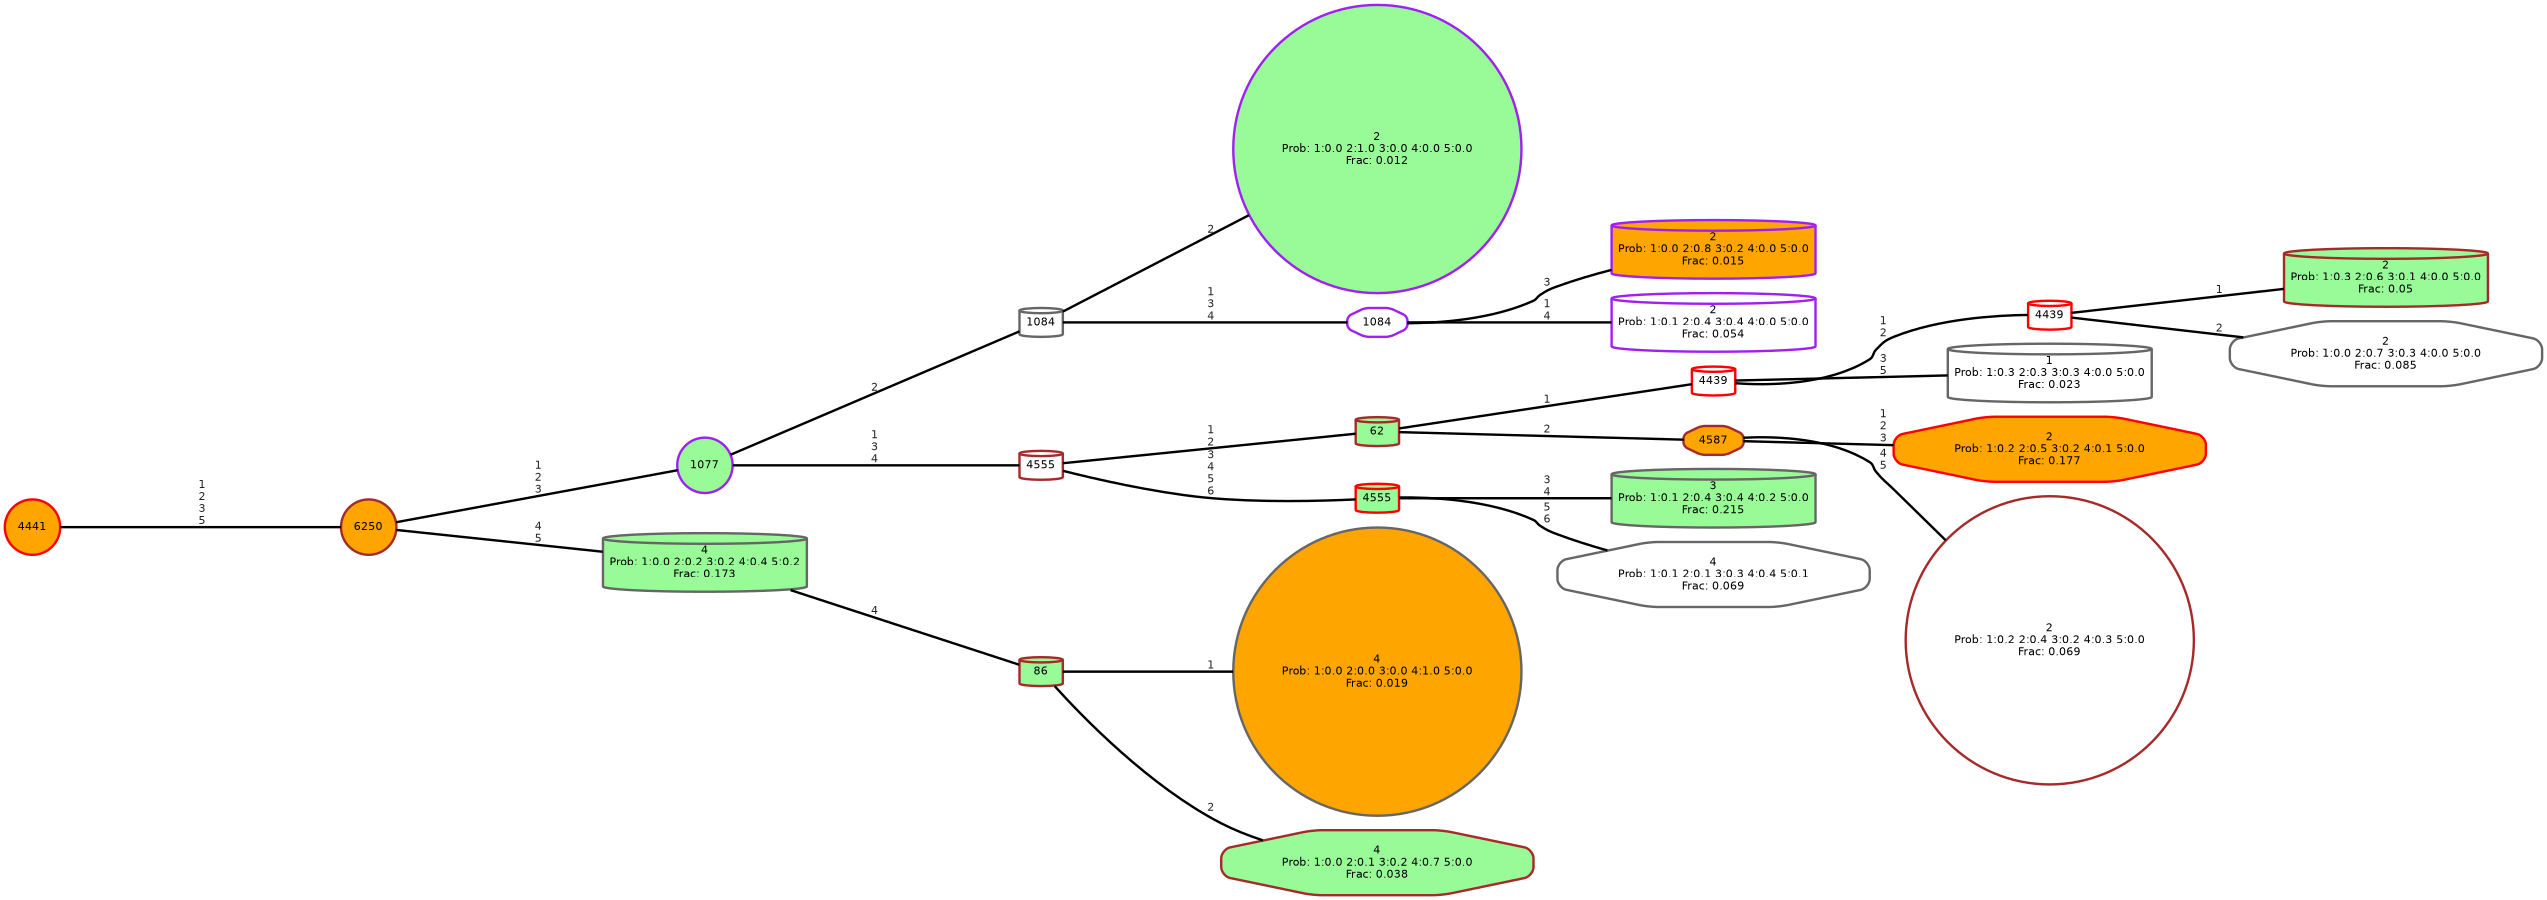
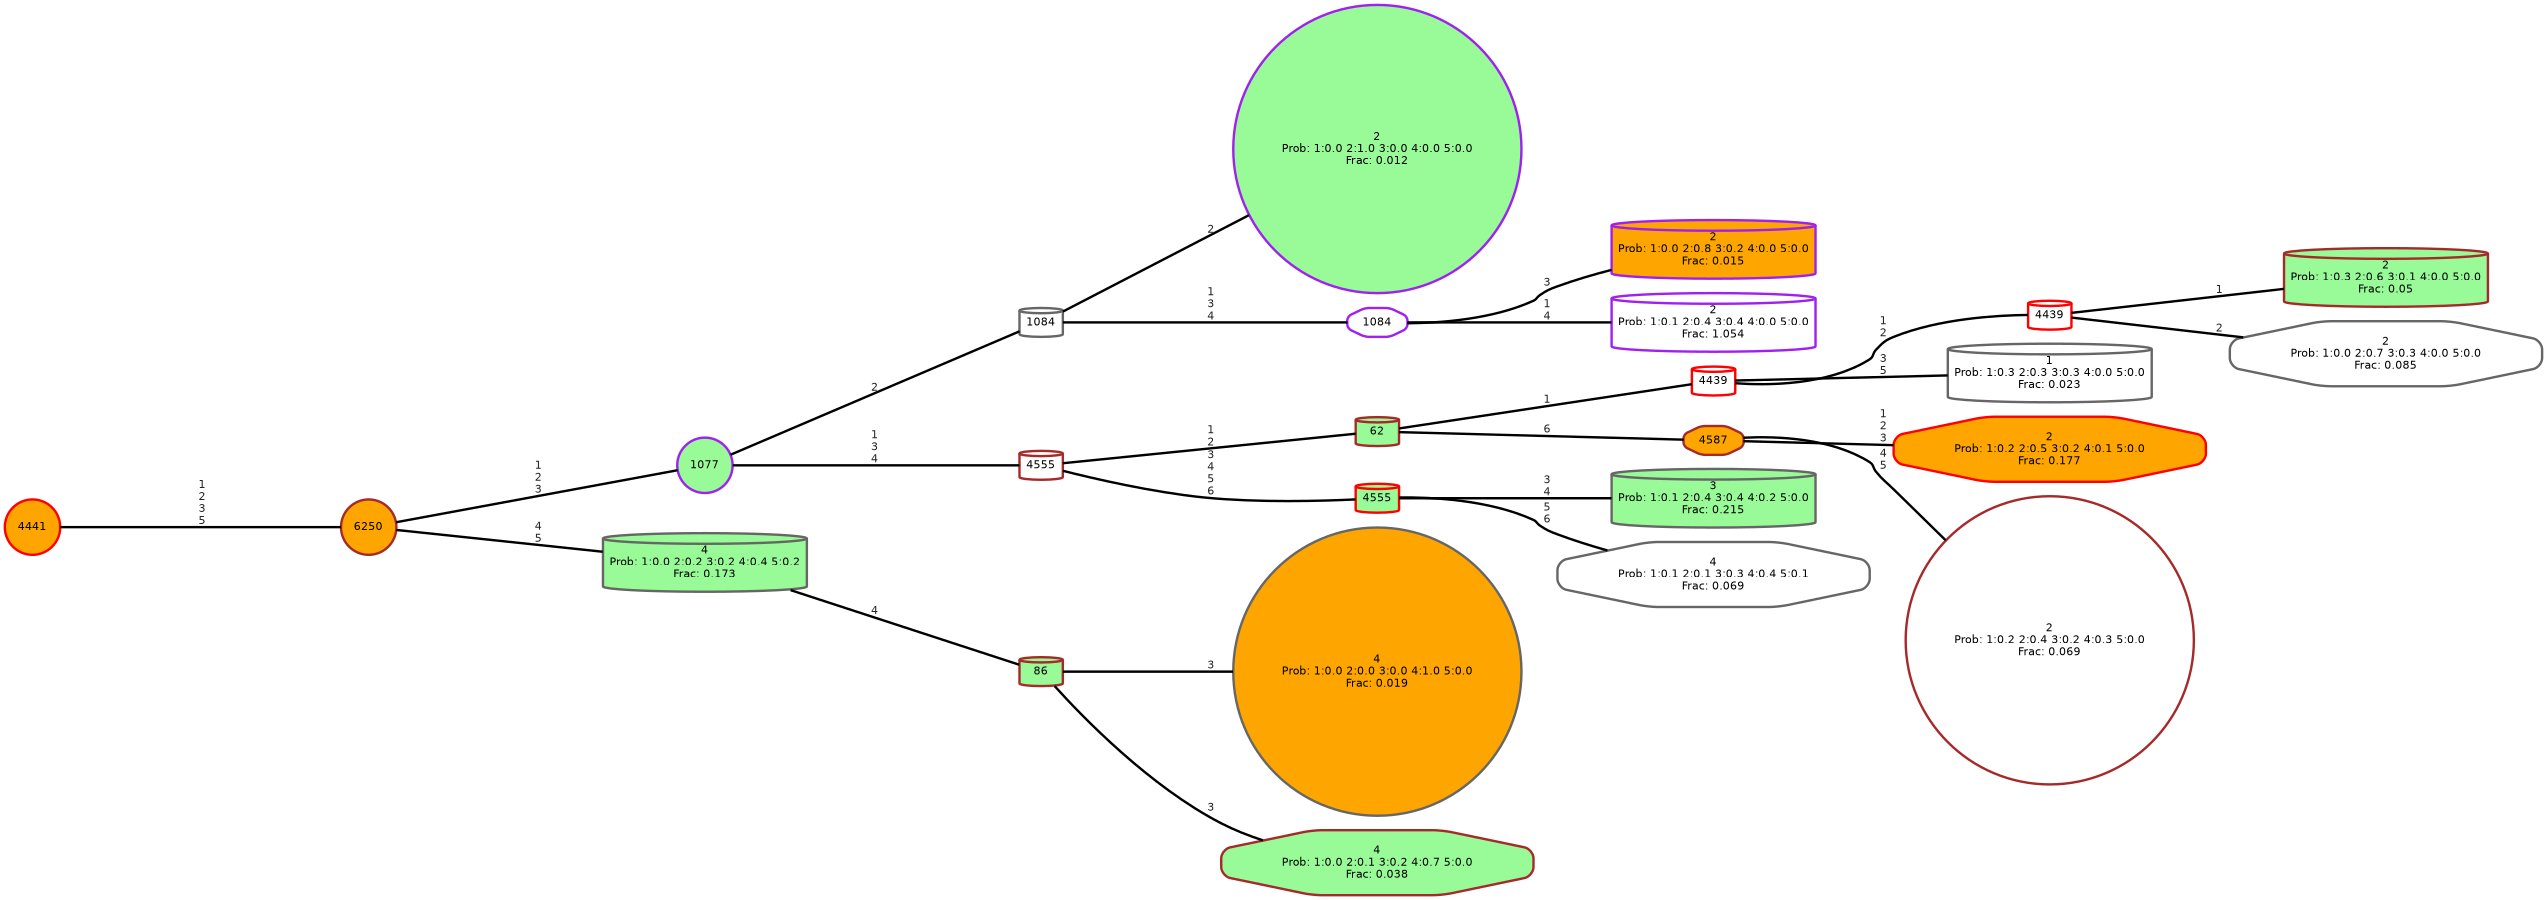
(1714, 322) -> (1714, 322)
(1545, 430) -> (1545, 430)
(1209, 666) -> (1209, 666)
(1209, 808) -> (1209, 808)
